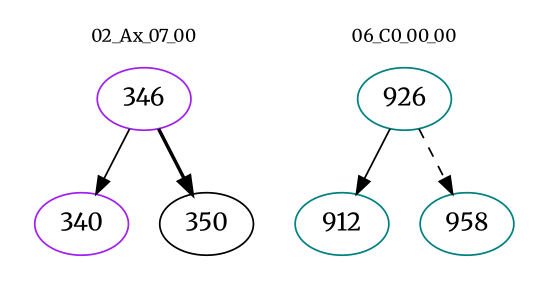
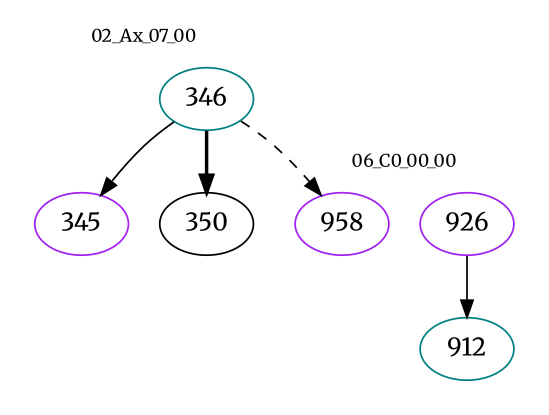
(144, 99) -> (207, 99)
(405, 99) -> (467, 224)
(432, 154) -> (292, 163)
(82, 224) -> (82, 224)
(467, 224) -> (342, 224)
